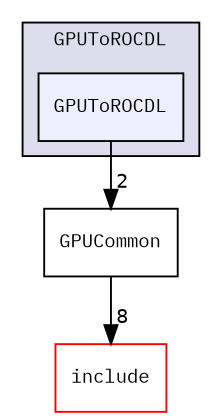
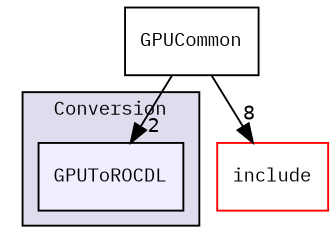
(111, 40) -> (111, 110)
(111, 168) -> (155, 104)
